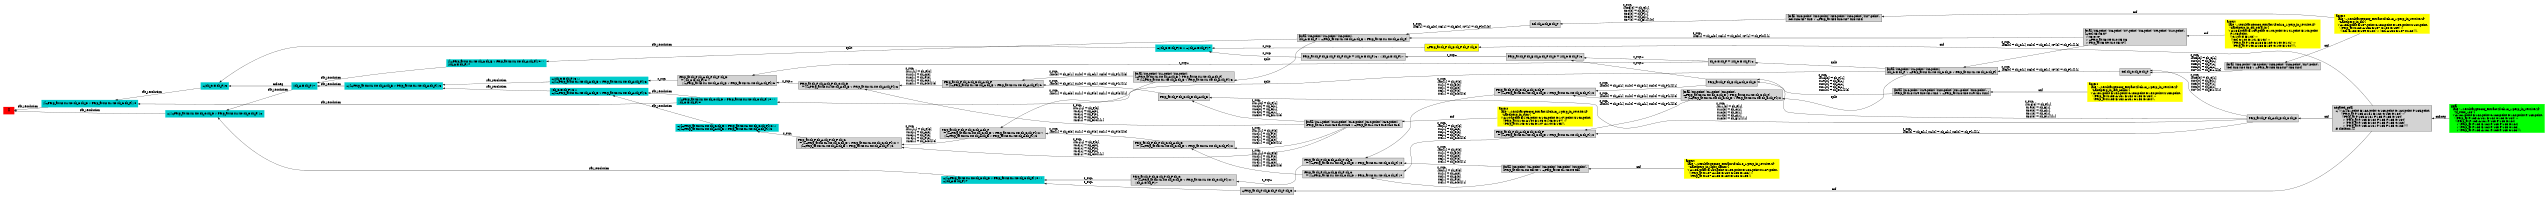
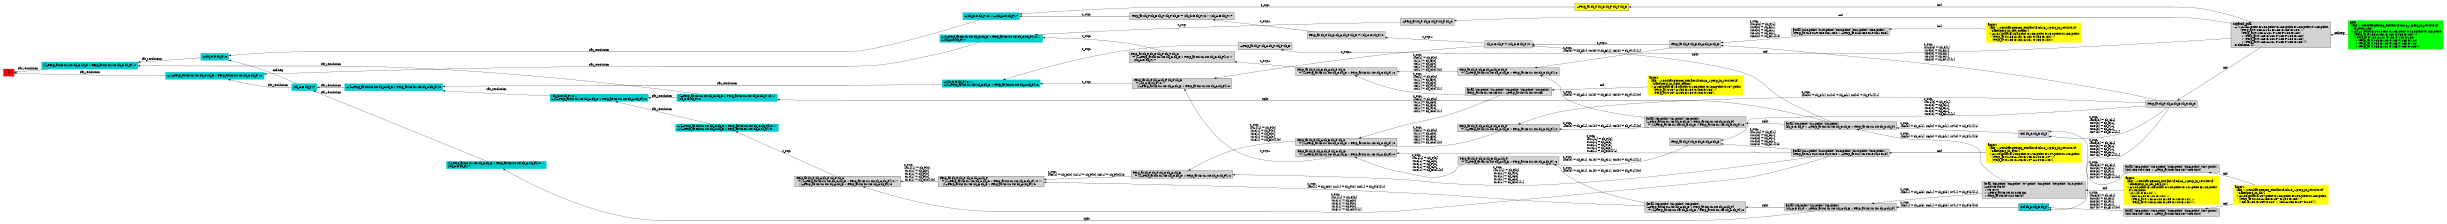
(1545, 24) -> (2034, 207)
none -> (1265, 46)
(1640, 70) -> (1602, 44)
none -> (2101, 157)
